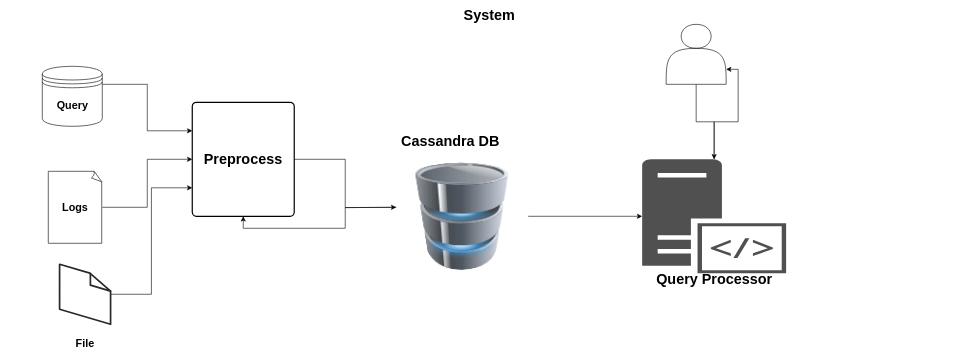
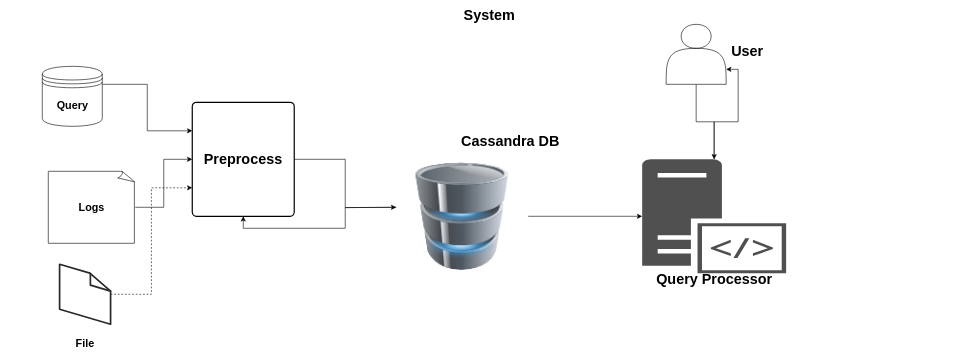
none -> (747, 51)
(450, 141) -> (510, 141)
(75, 207) -> (92, 207)
(151, 243) -> (151, 243)
